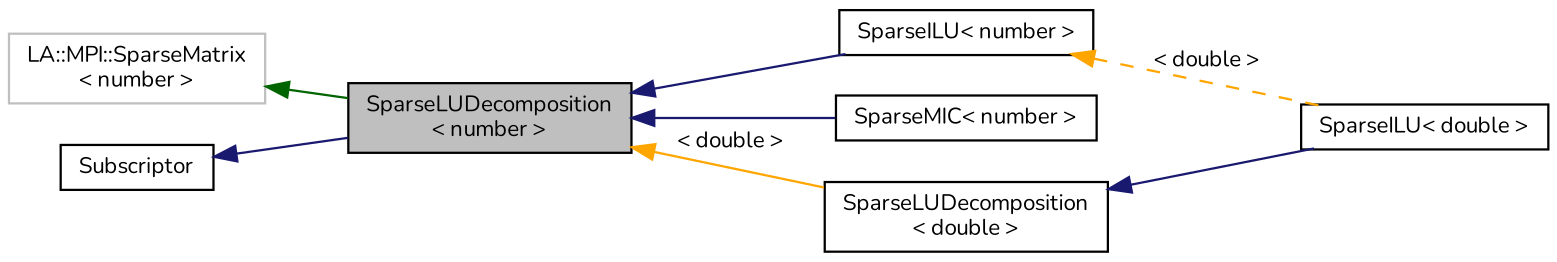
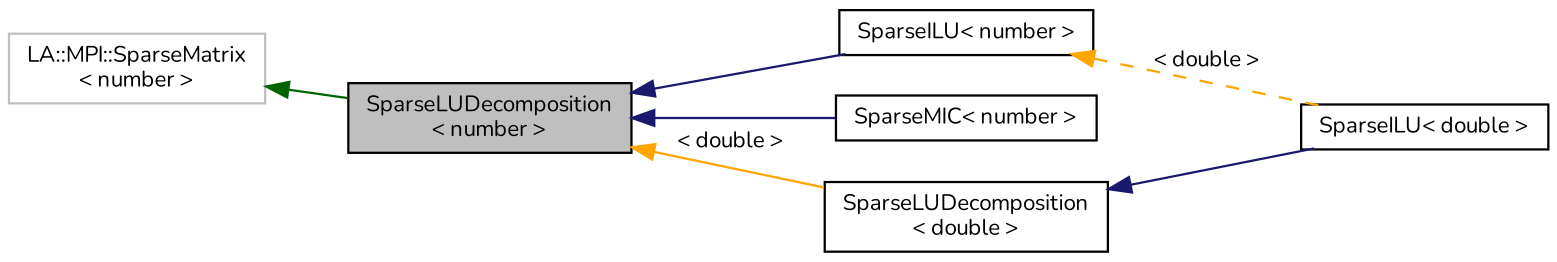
(137, 167) -> none
